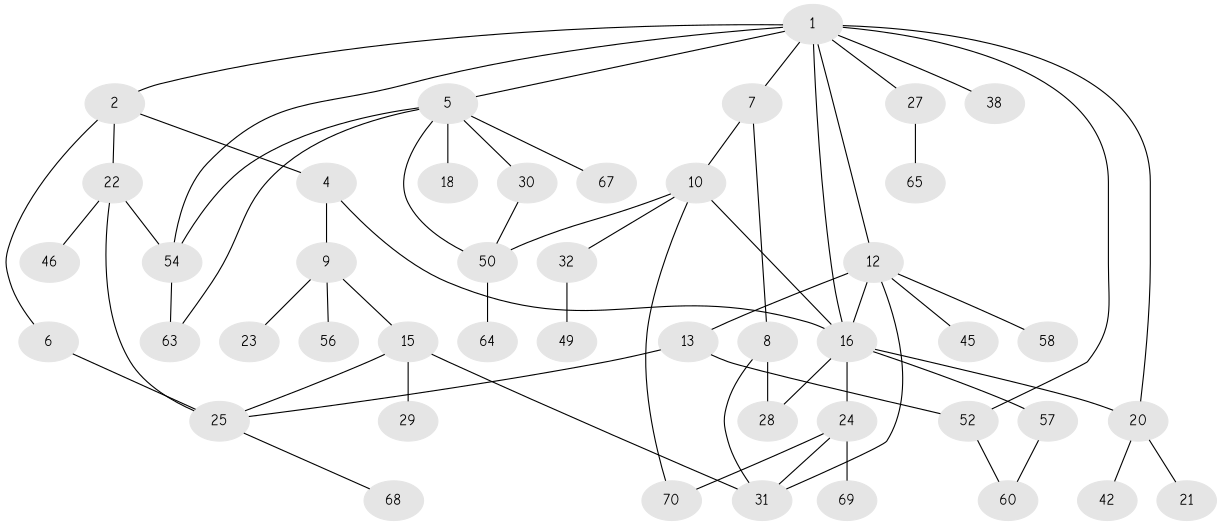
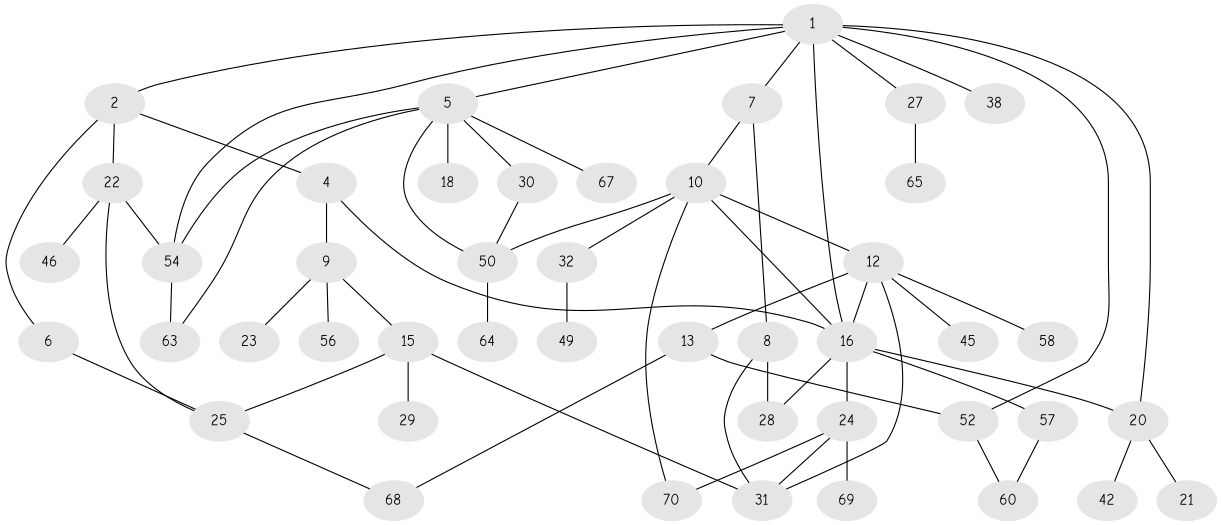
(844, 143) -> (785, 223)
(456, 387) -> (541, 421)
